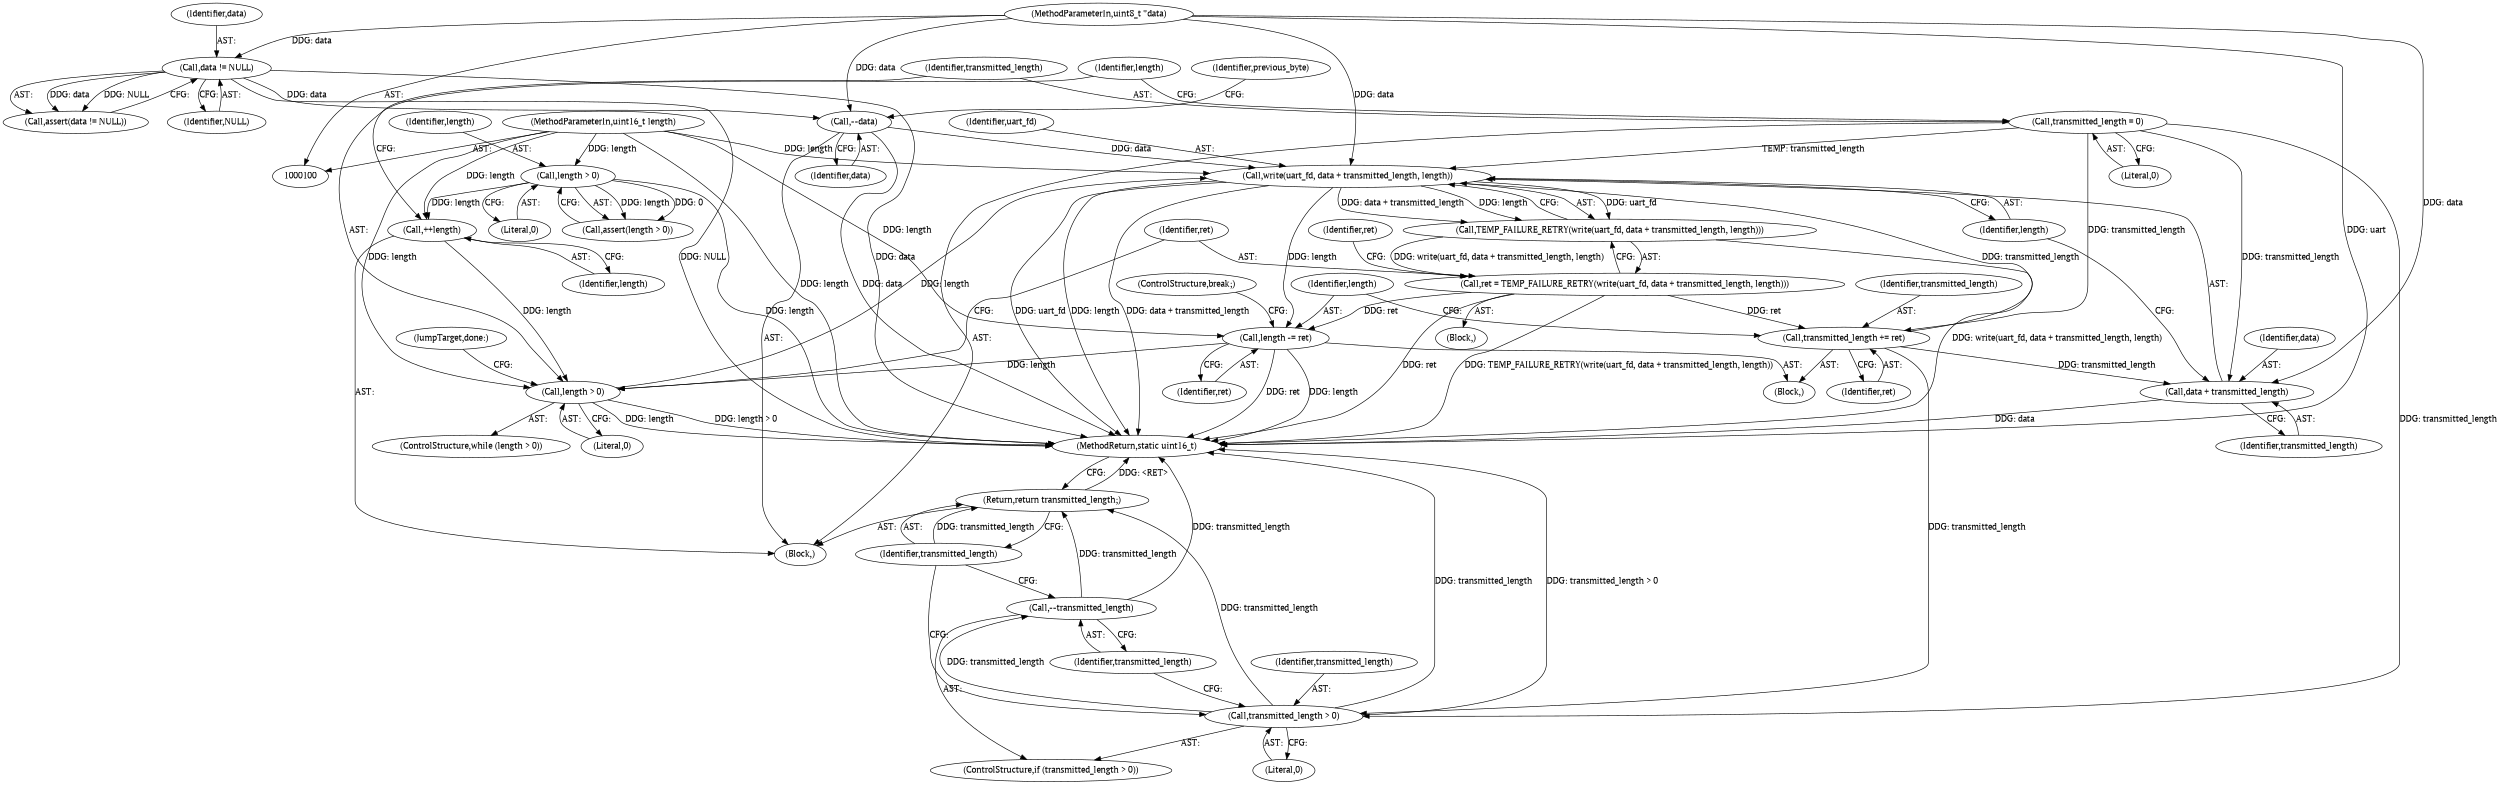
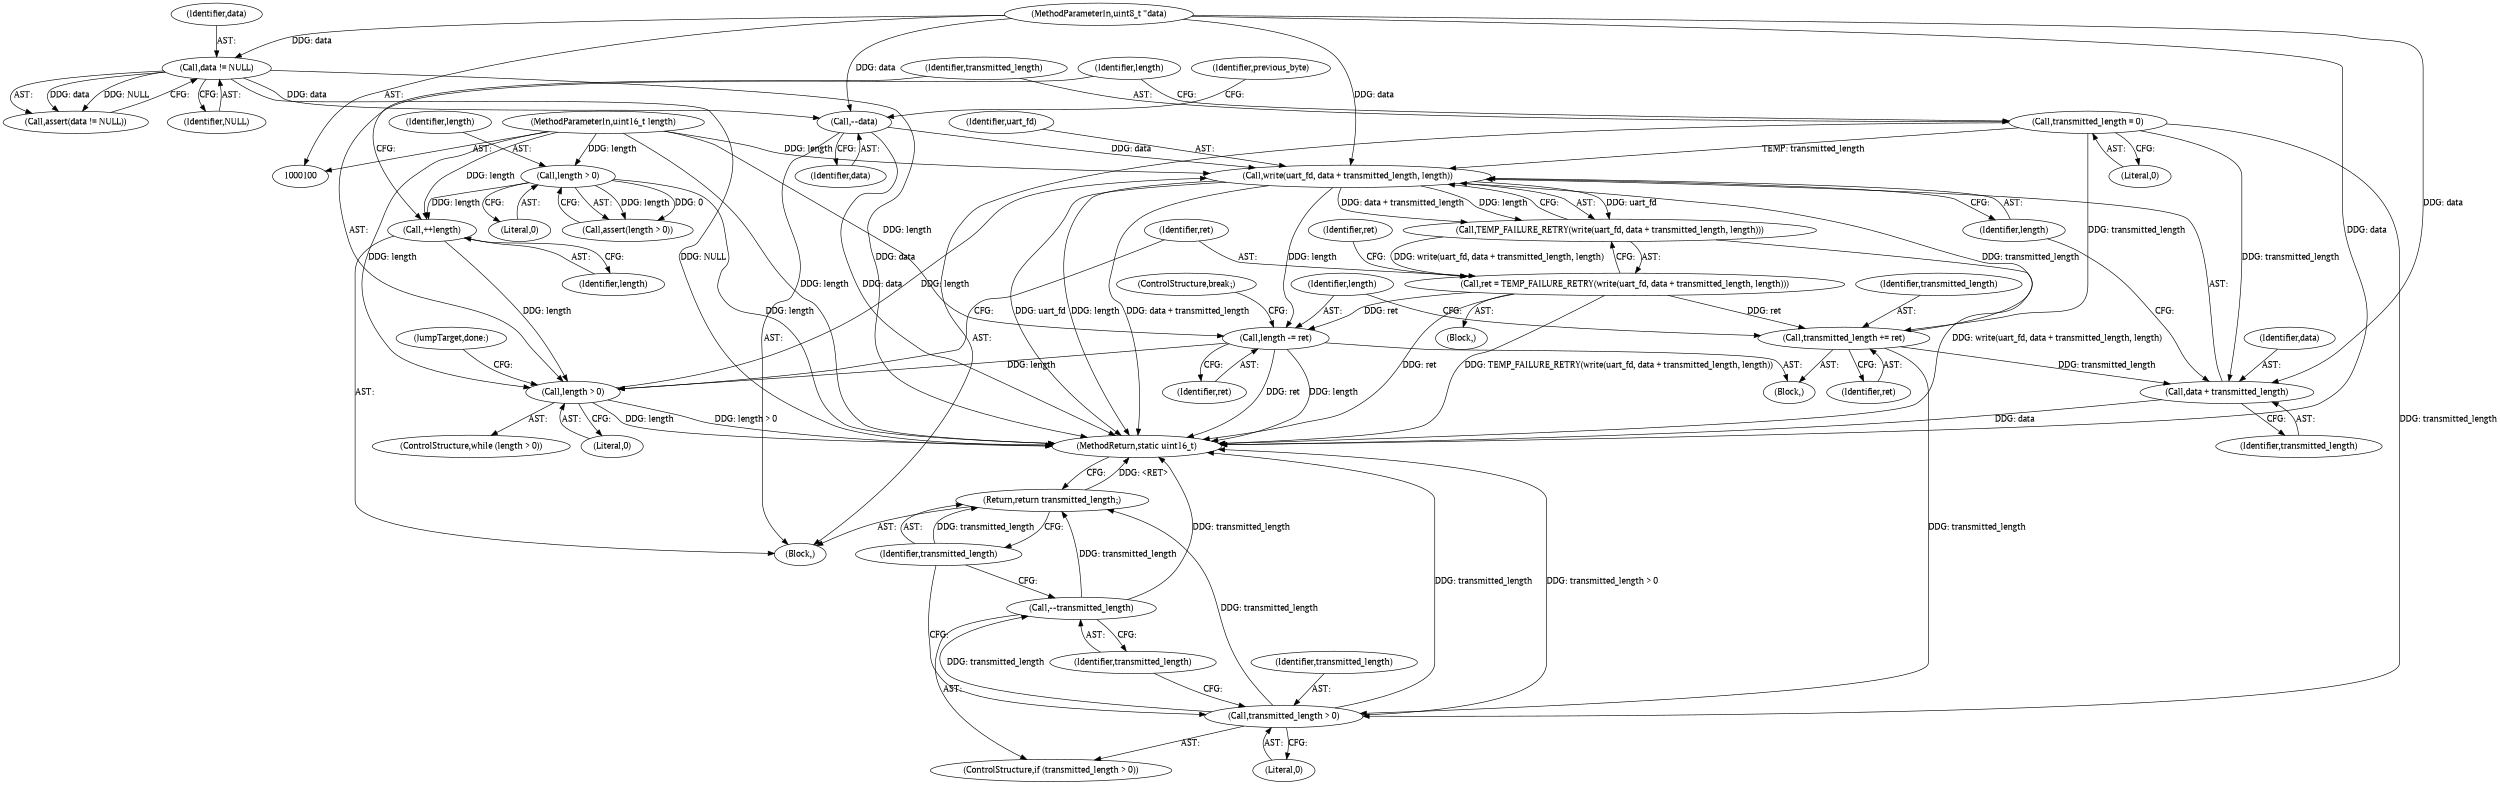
(2367, 230) -> (2367, 230)
